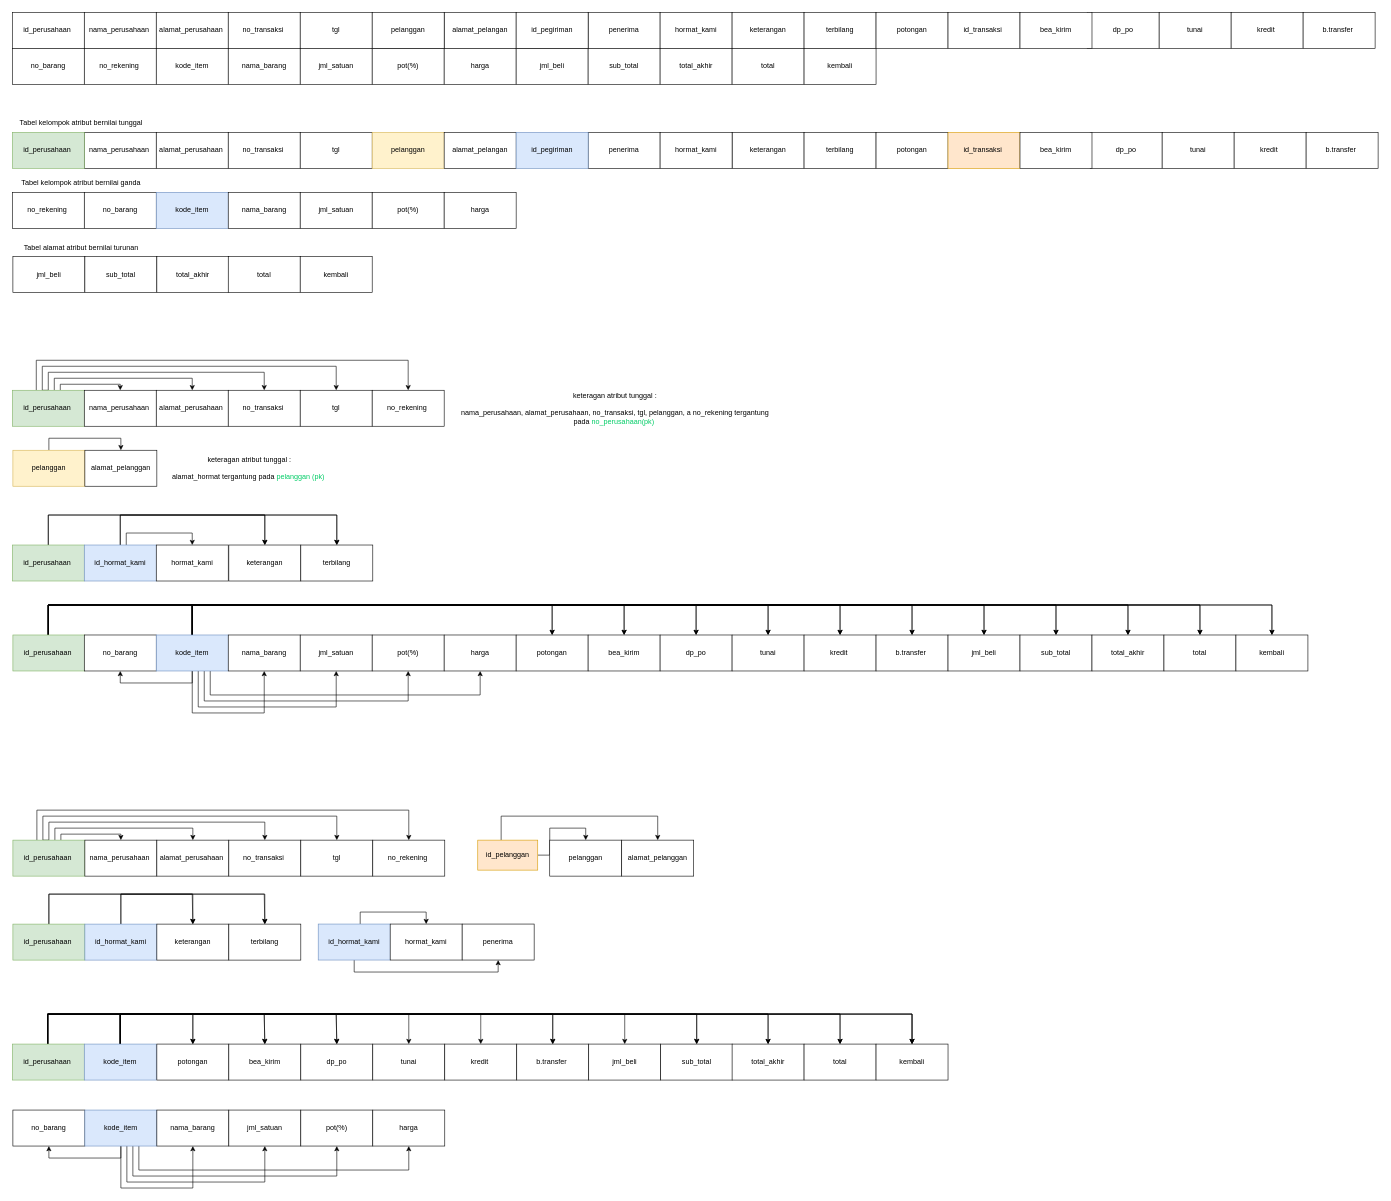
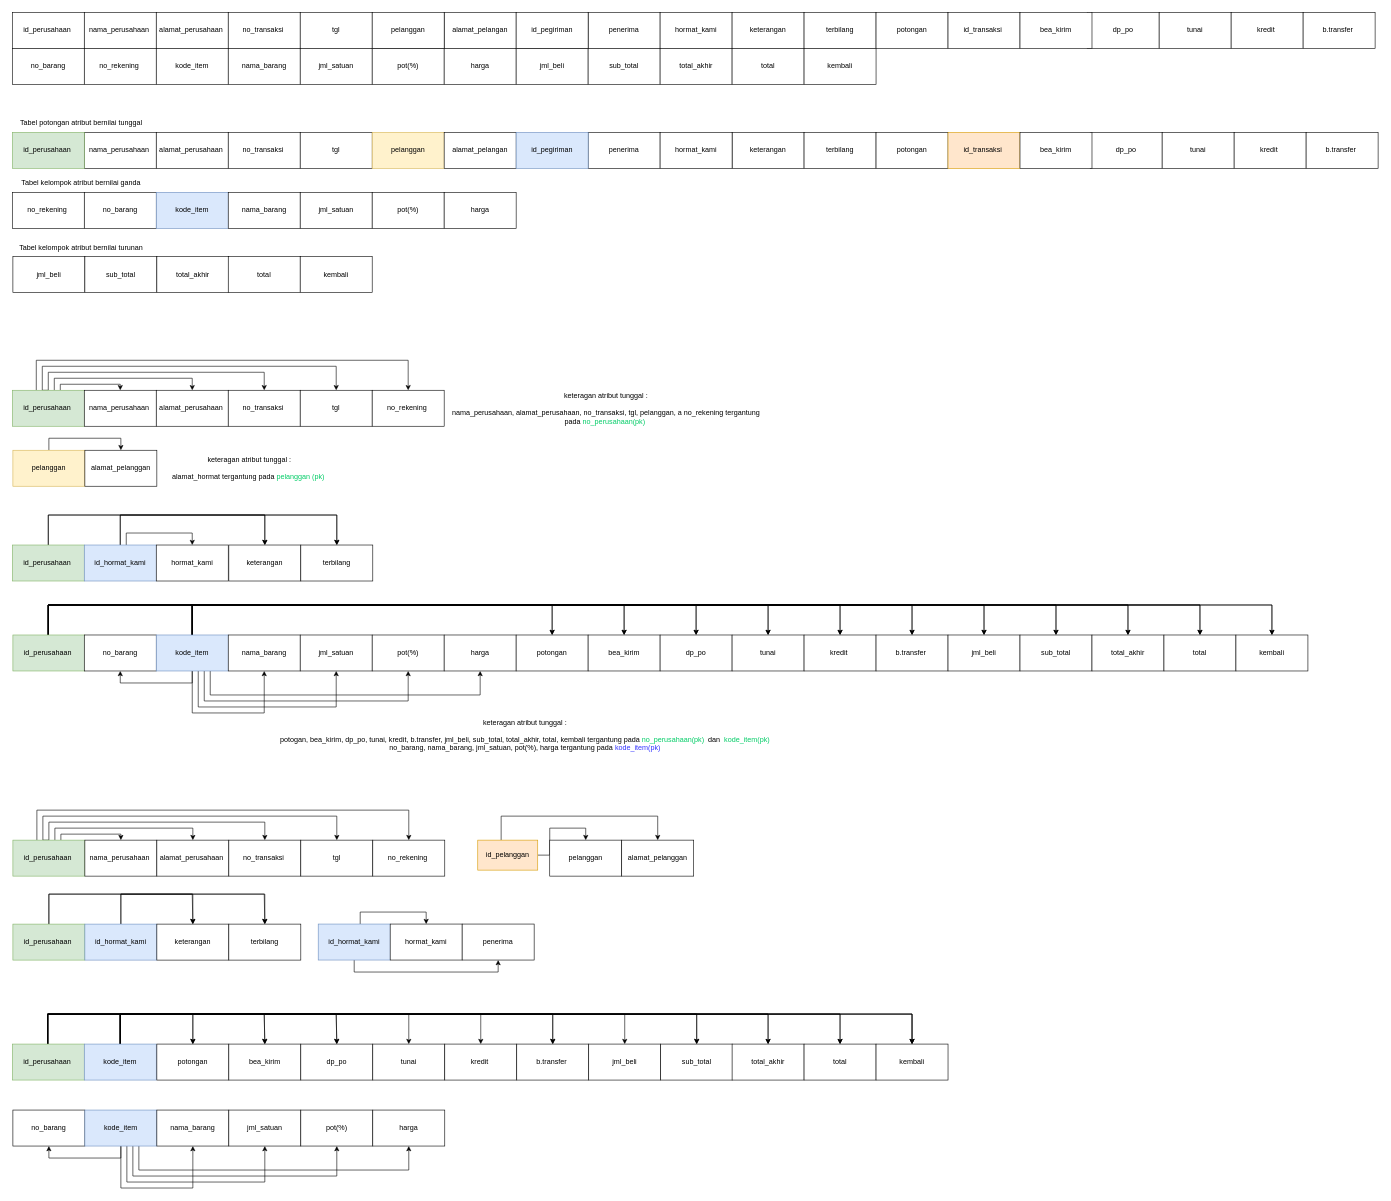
(81, 123) -> (81, 123)
(81, 248) -> (81, 248)
(615, 408) -> (606, 408)
none -> (525, 735)
